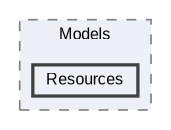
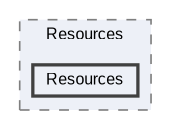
(85, 35) -> (85, 35)
